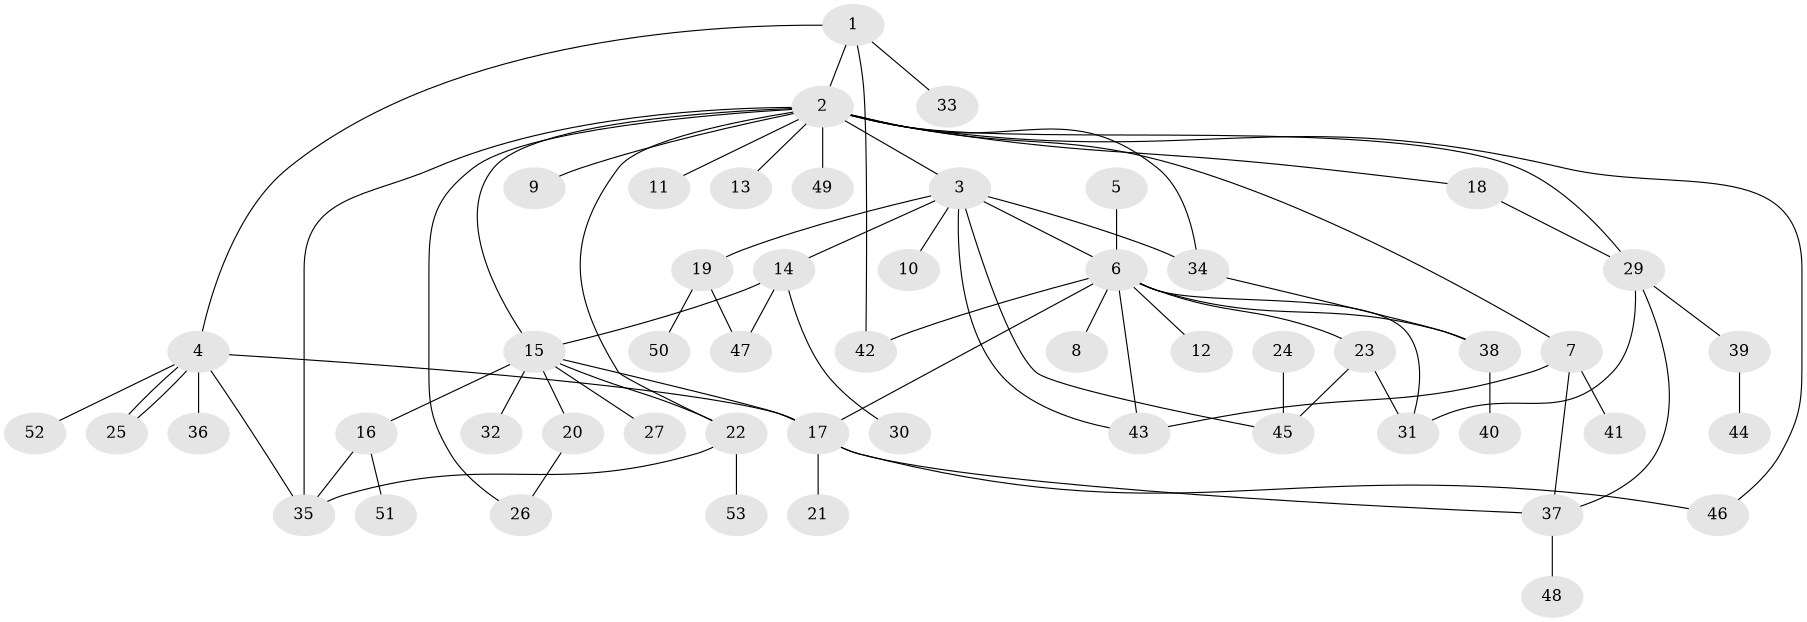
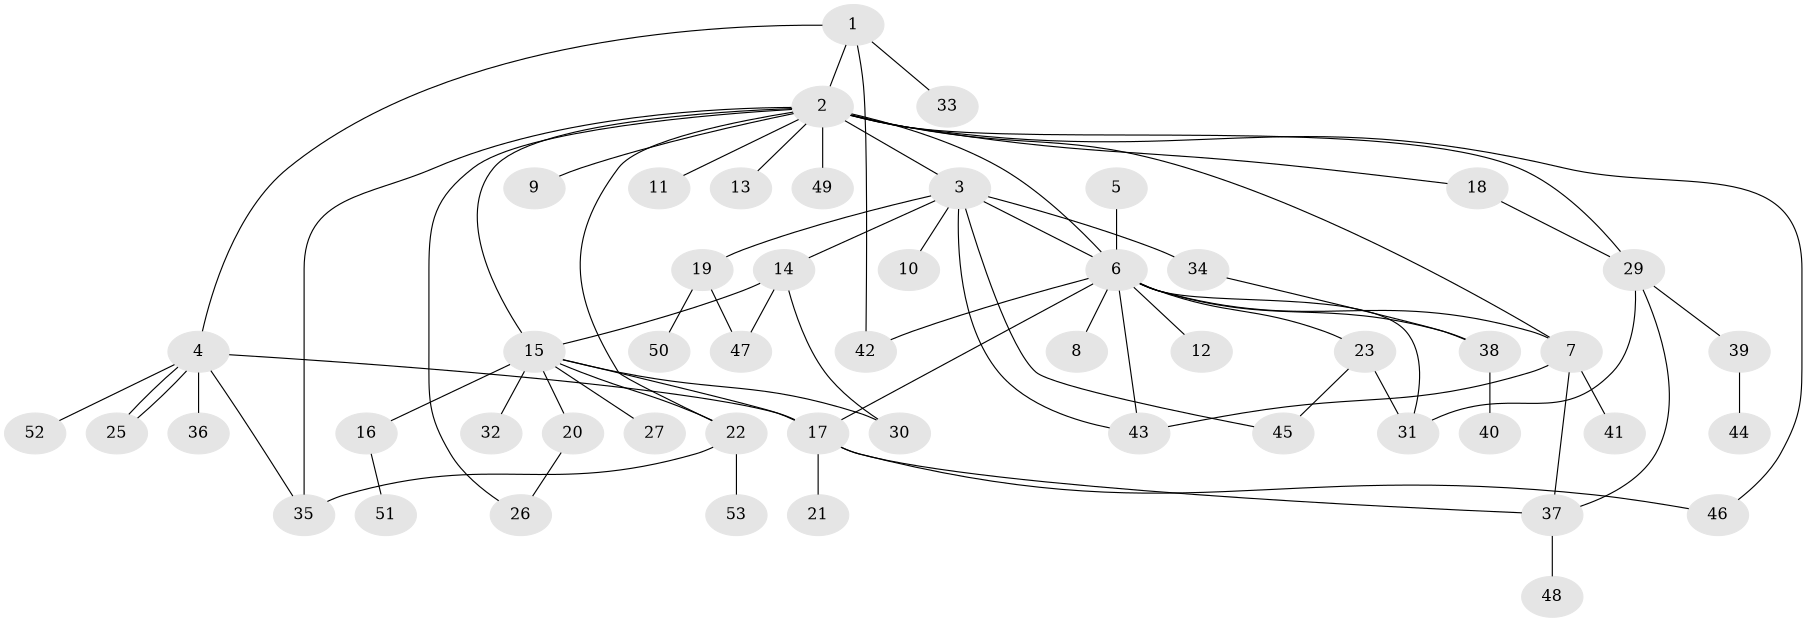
(1054, 129) -> (989, 161)
none -> (1396, 311)
(1283, 352) -> none
none -> (721, 387)
(335, 474) -> none
